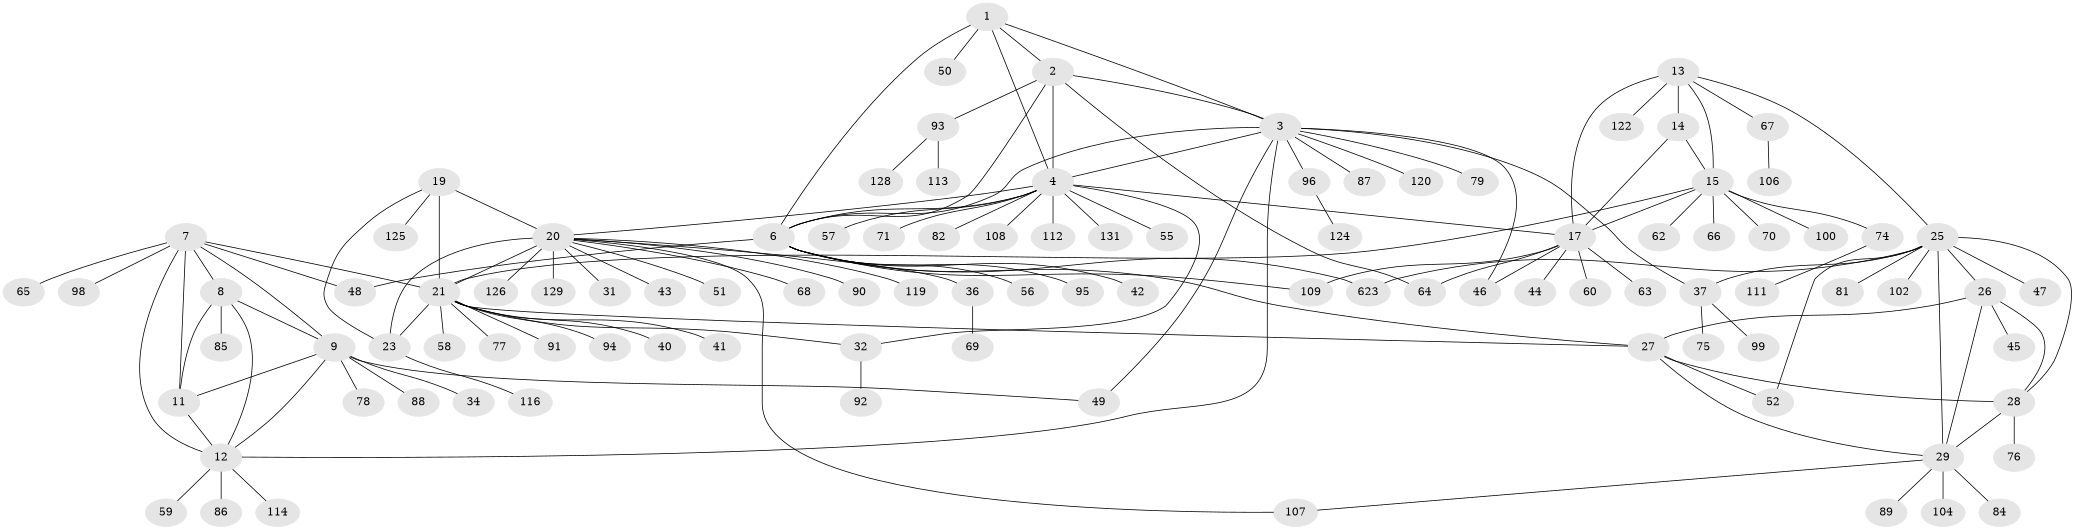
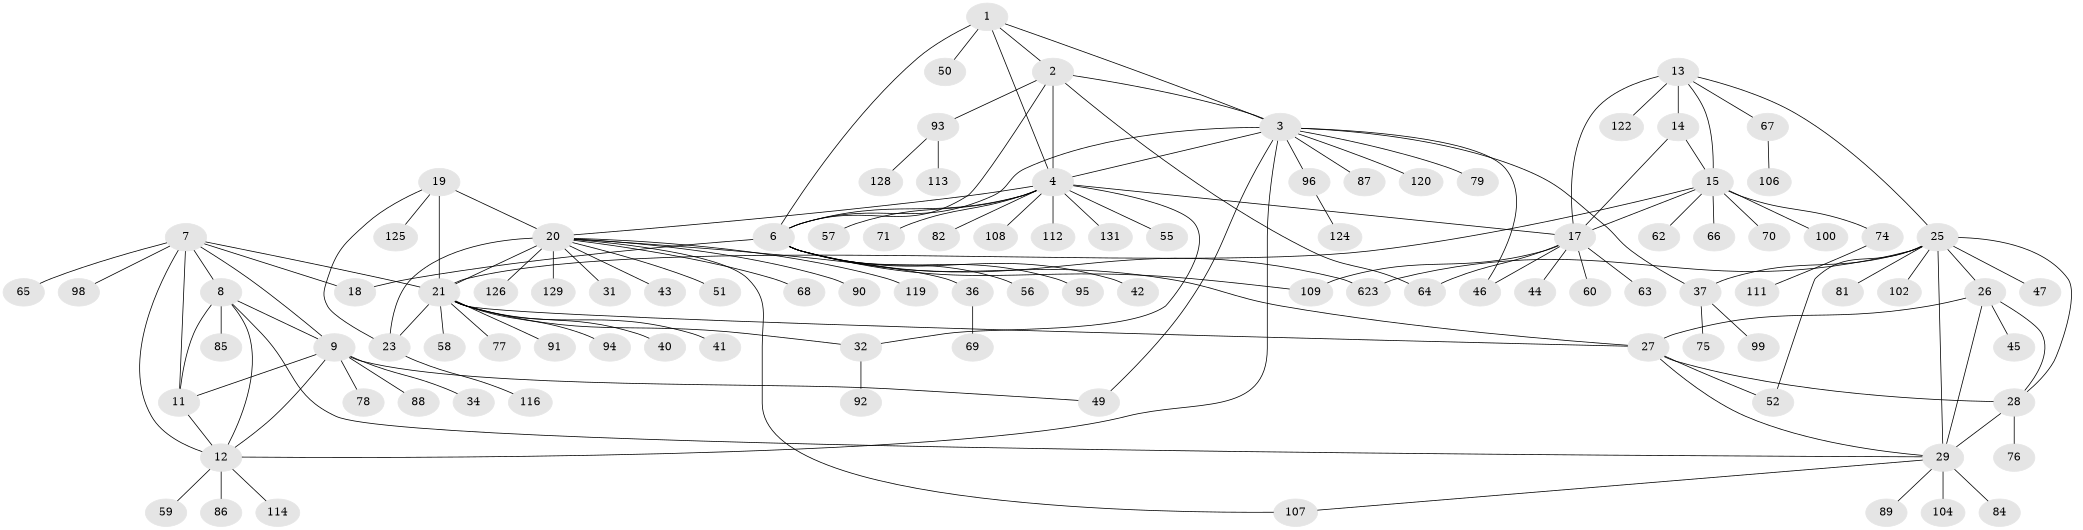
(355, 292) -> (355, 292)
none -> (1051, 449)
